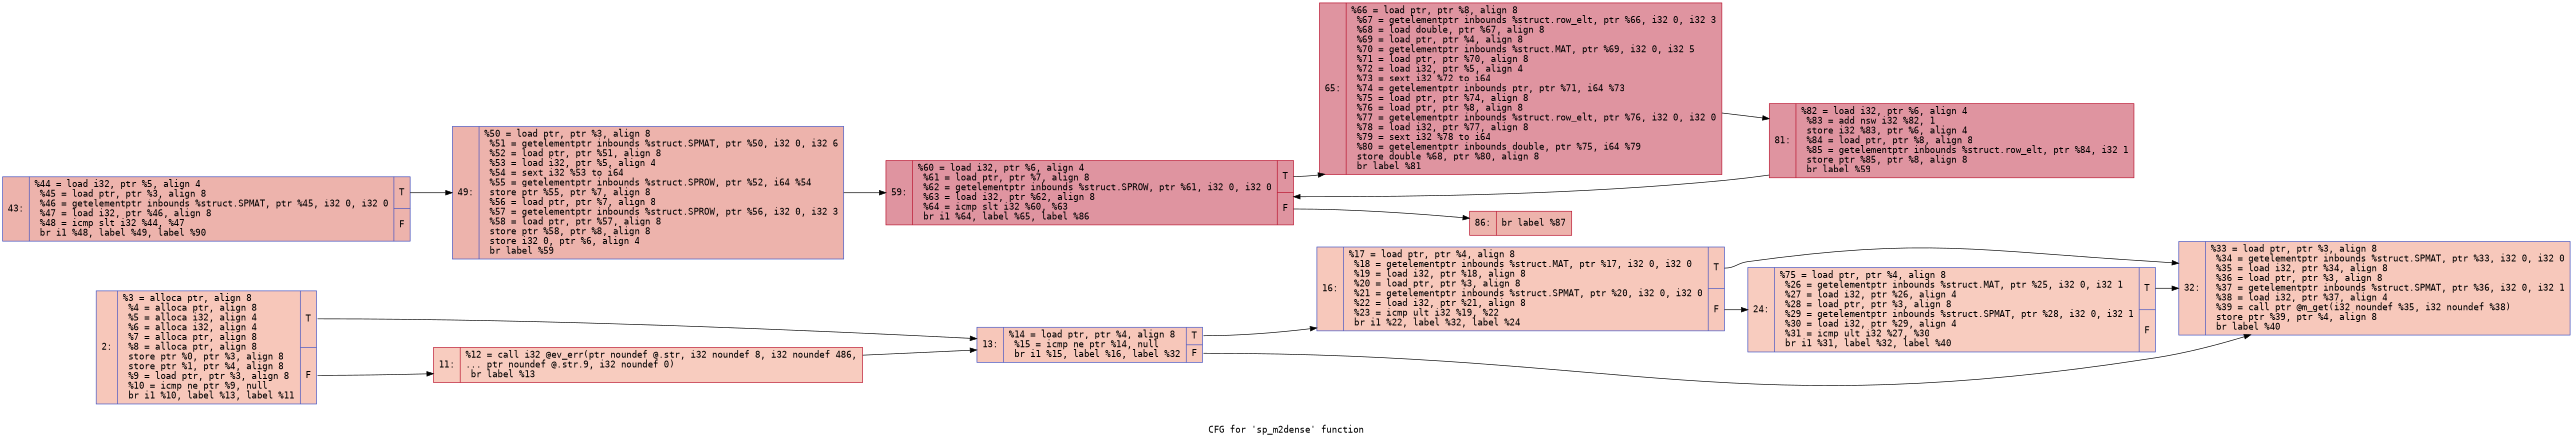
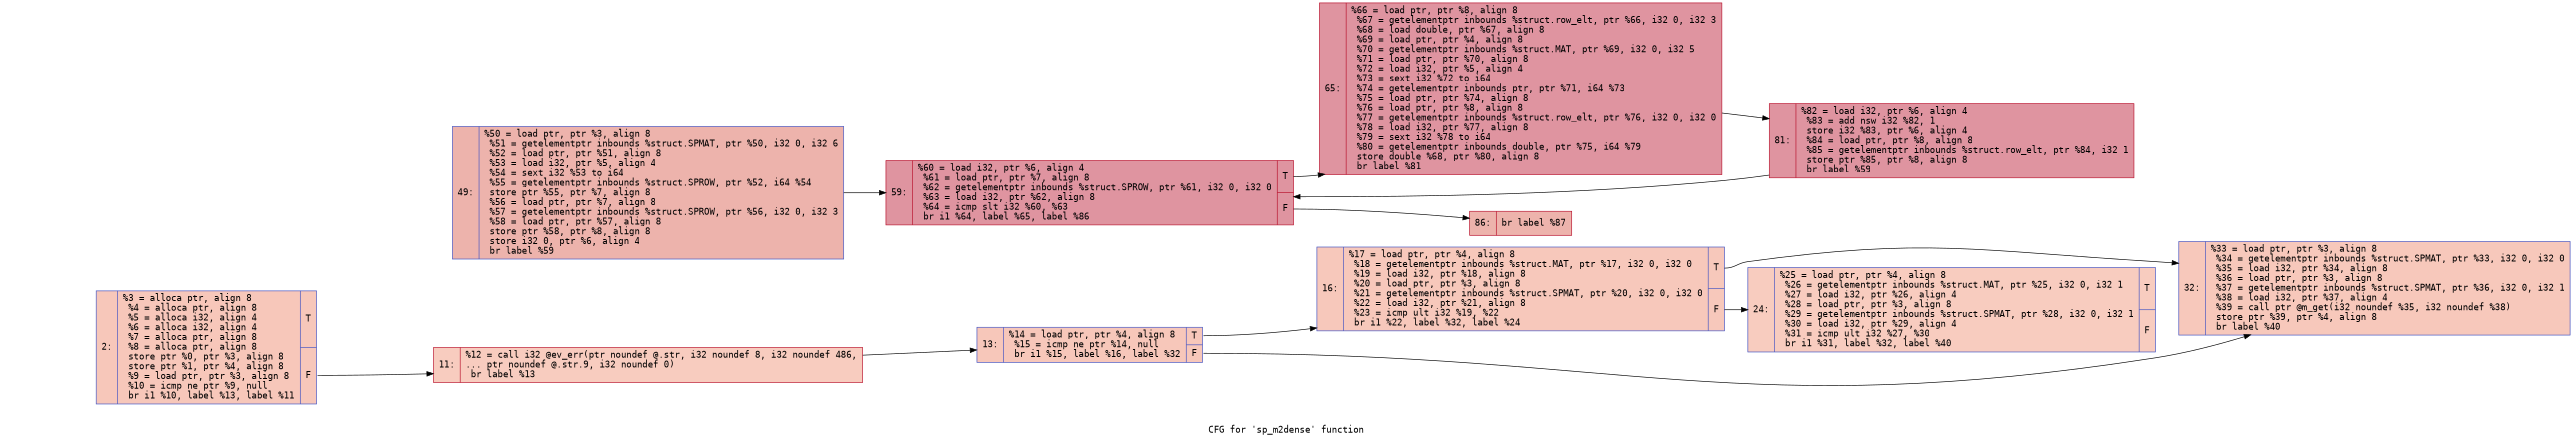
(206, 209) -> none
(1863, 275) -> (1863, 275)
(2164, 288) -> none
(644, 325) -> none
